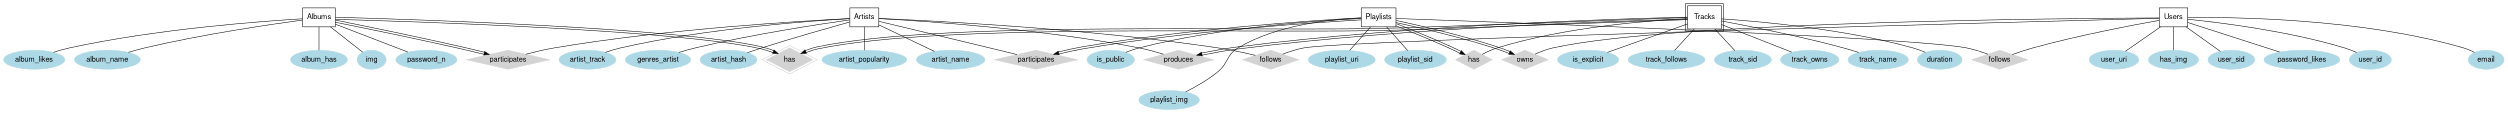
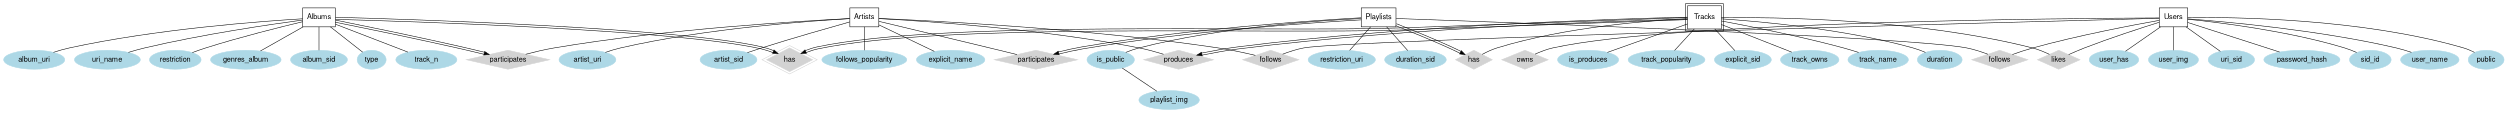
(1453, 35) -> none
(1264, 36) -> (1140, 80)
(34, 60) -> (34, 60)
(107, 60) -> (107, 60)
none -> (175, 60)
none -> (246, 60)
(319, 60) -> (319, 60)
(372, 60) -> (372, 60)
(426, 60) -> (426, 60)
(587, 60) -> (587, 60)
(658, 60) -> none
(729, 60) -> (729, 60)
(864, 60) -> (864, 60)
(951, 60) -> (951, 60)
(1342, 60) -> (1342, 60)
(1415, 60) -> (1415, 60)
(1588, 60) -> (1588, 60)
(1667, 60) -> (1667, 60)
(1743, 60) -> (1743, 60)
none -> (2059, 60)
(2114, 60) -> (2114, 60)
(2173, 60) -> (2173, 60)
(2231, 60) -> (2231, 60)
(2302, 60) -> (2302, 60)
(2370, 60) -> (2370, 60)
none -> (2430, 60)
(2486, 60) -> (2486, 60)
